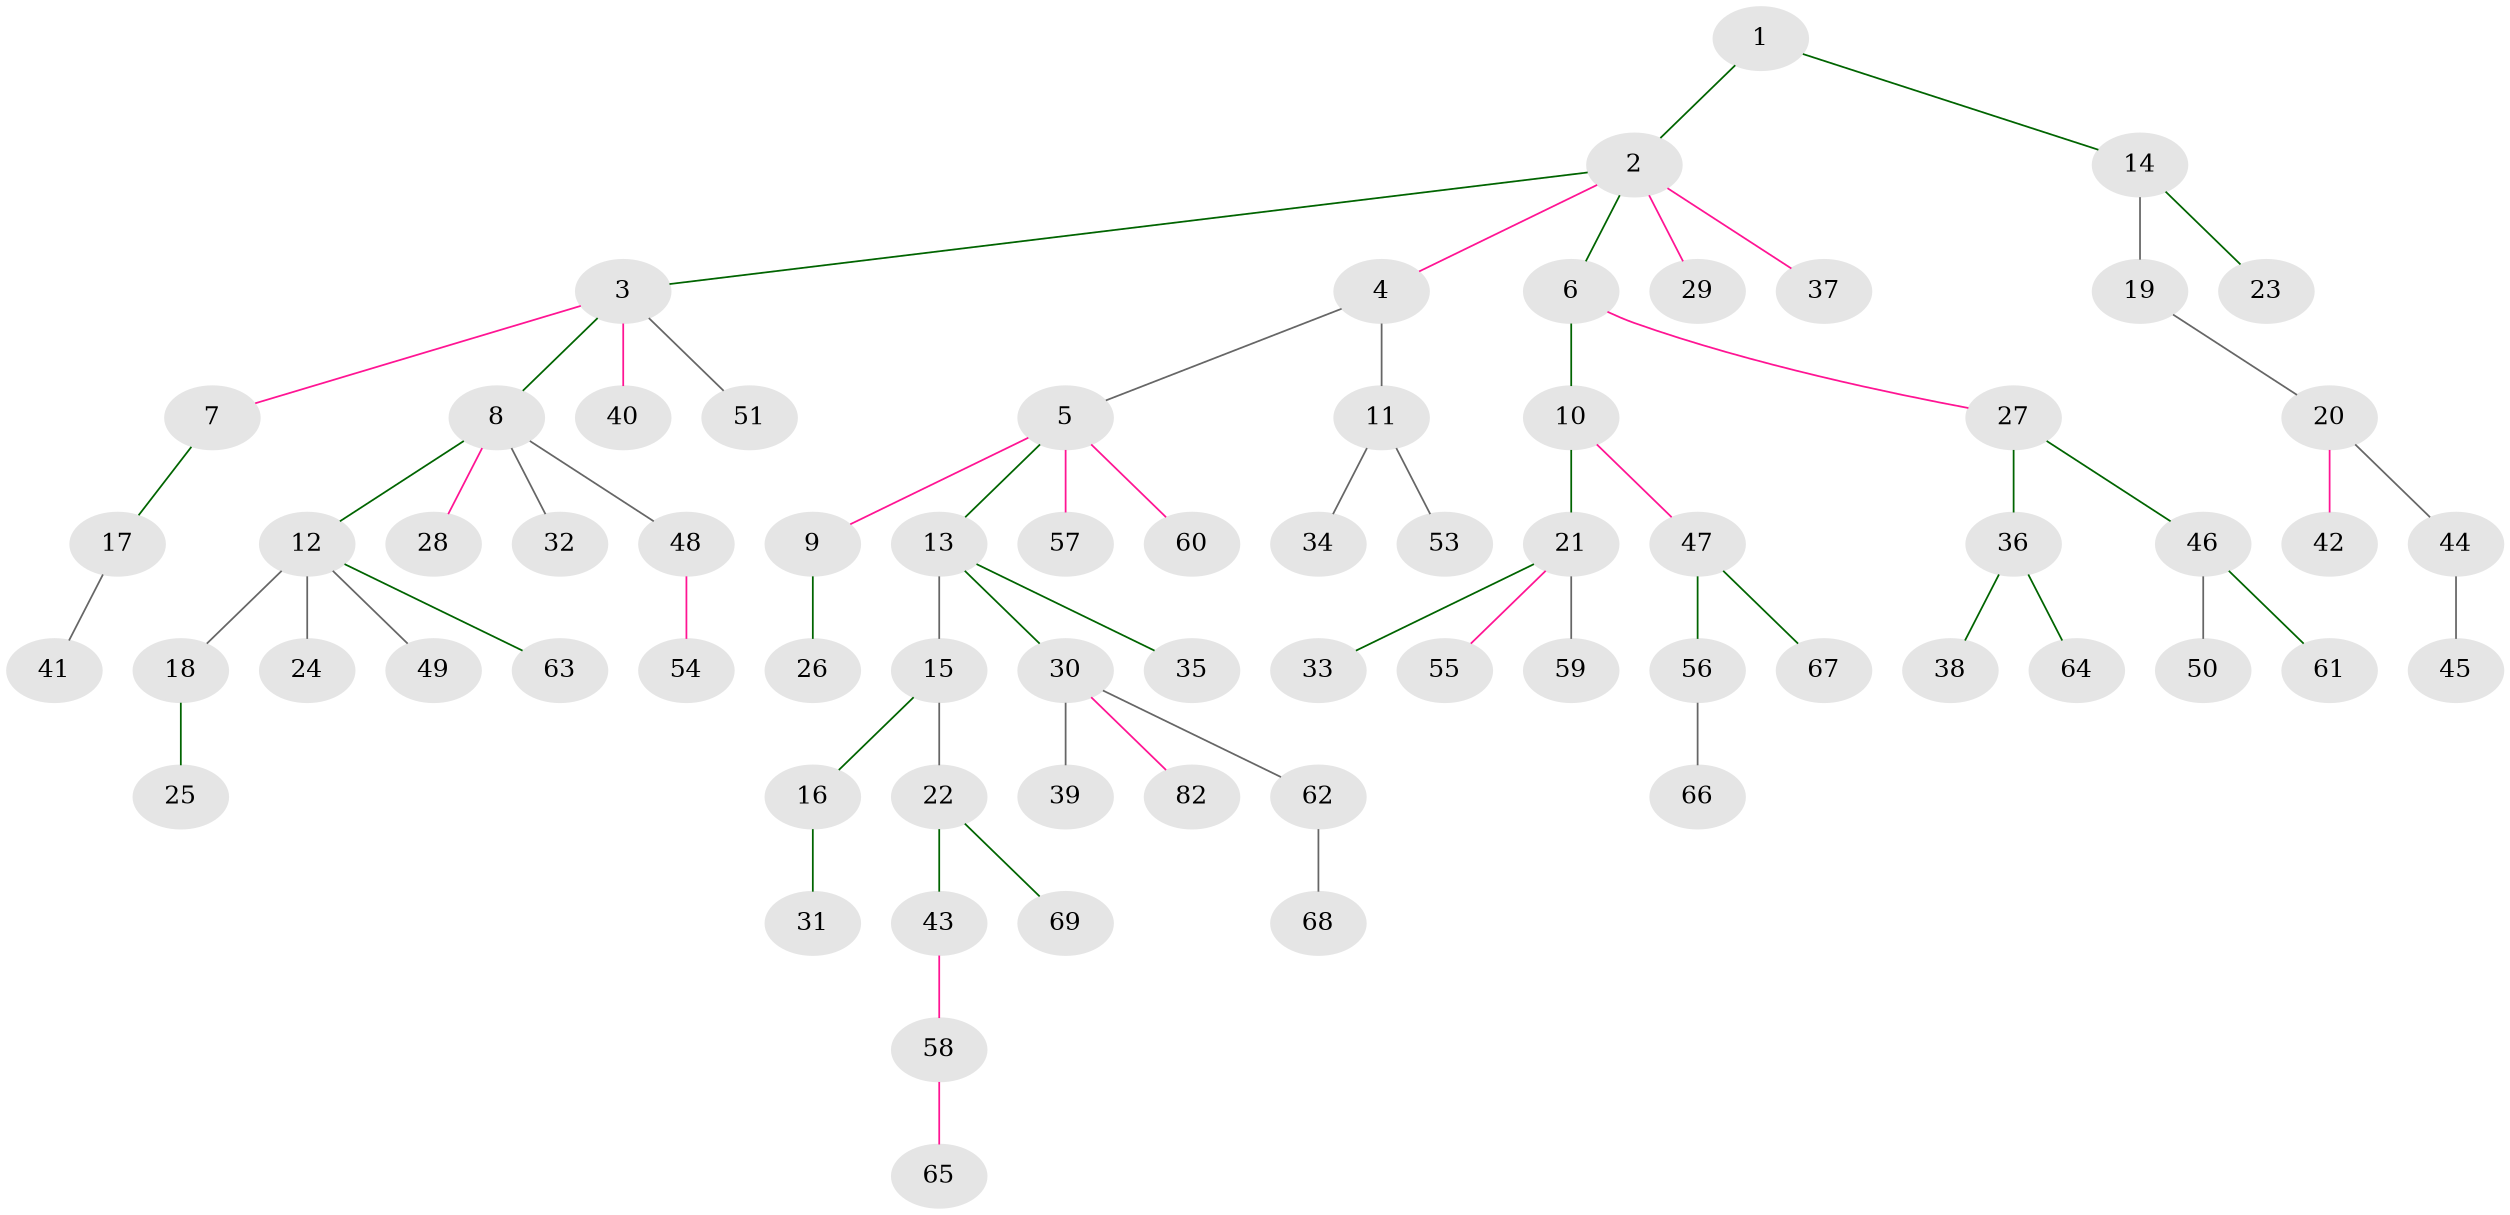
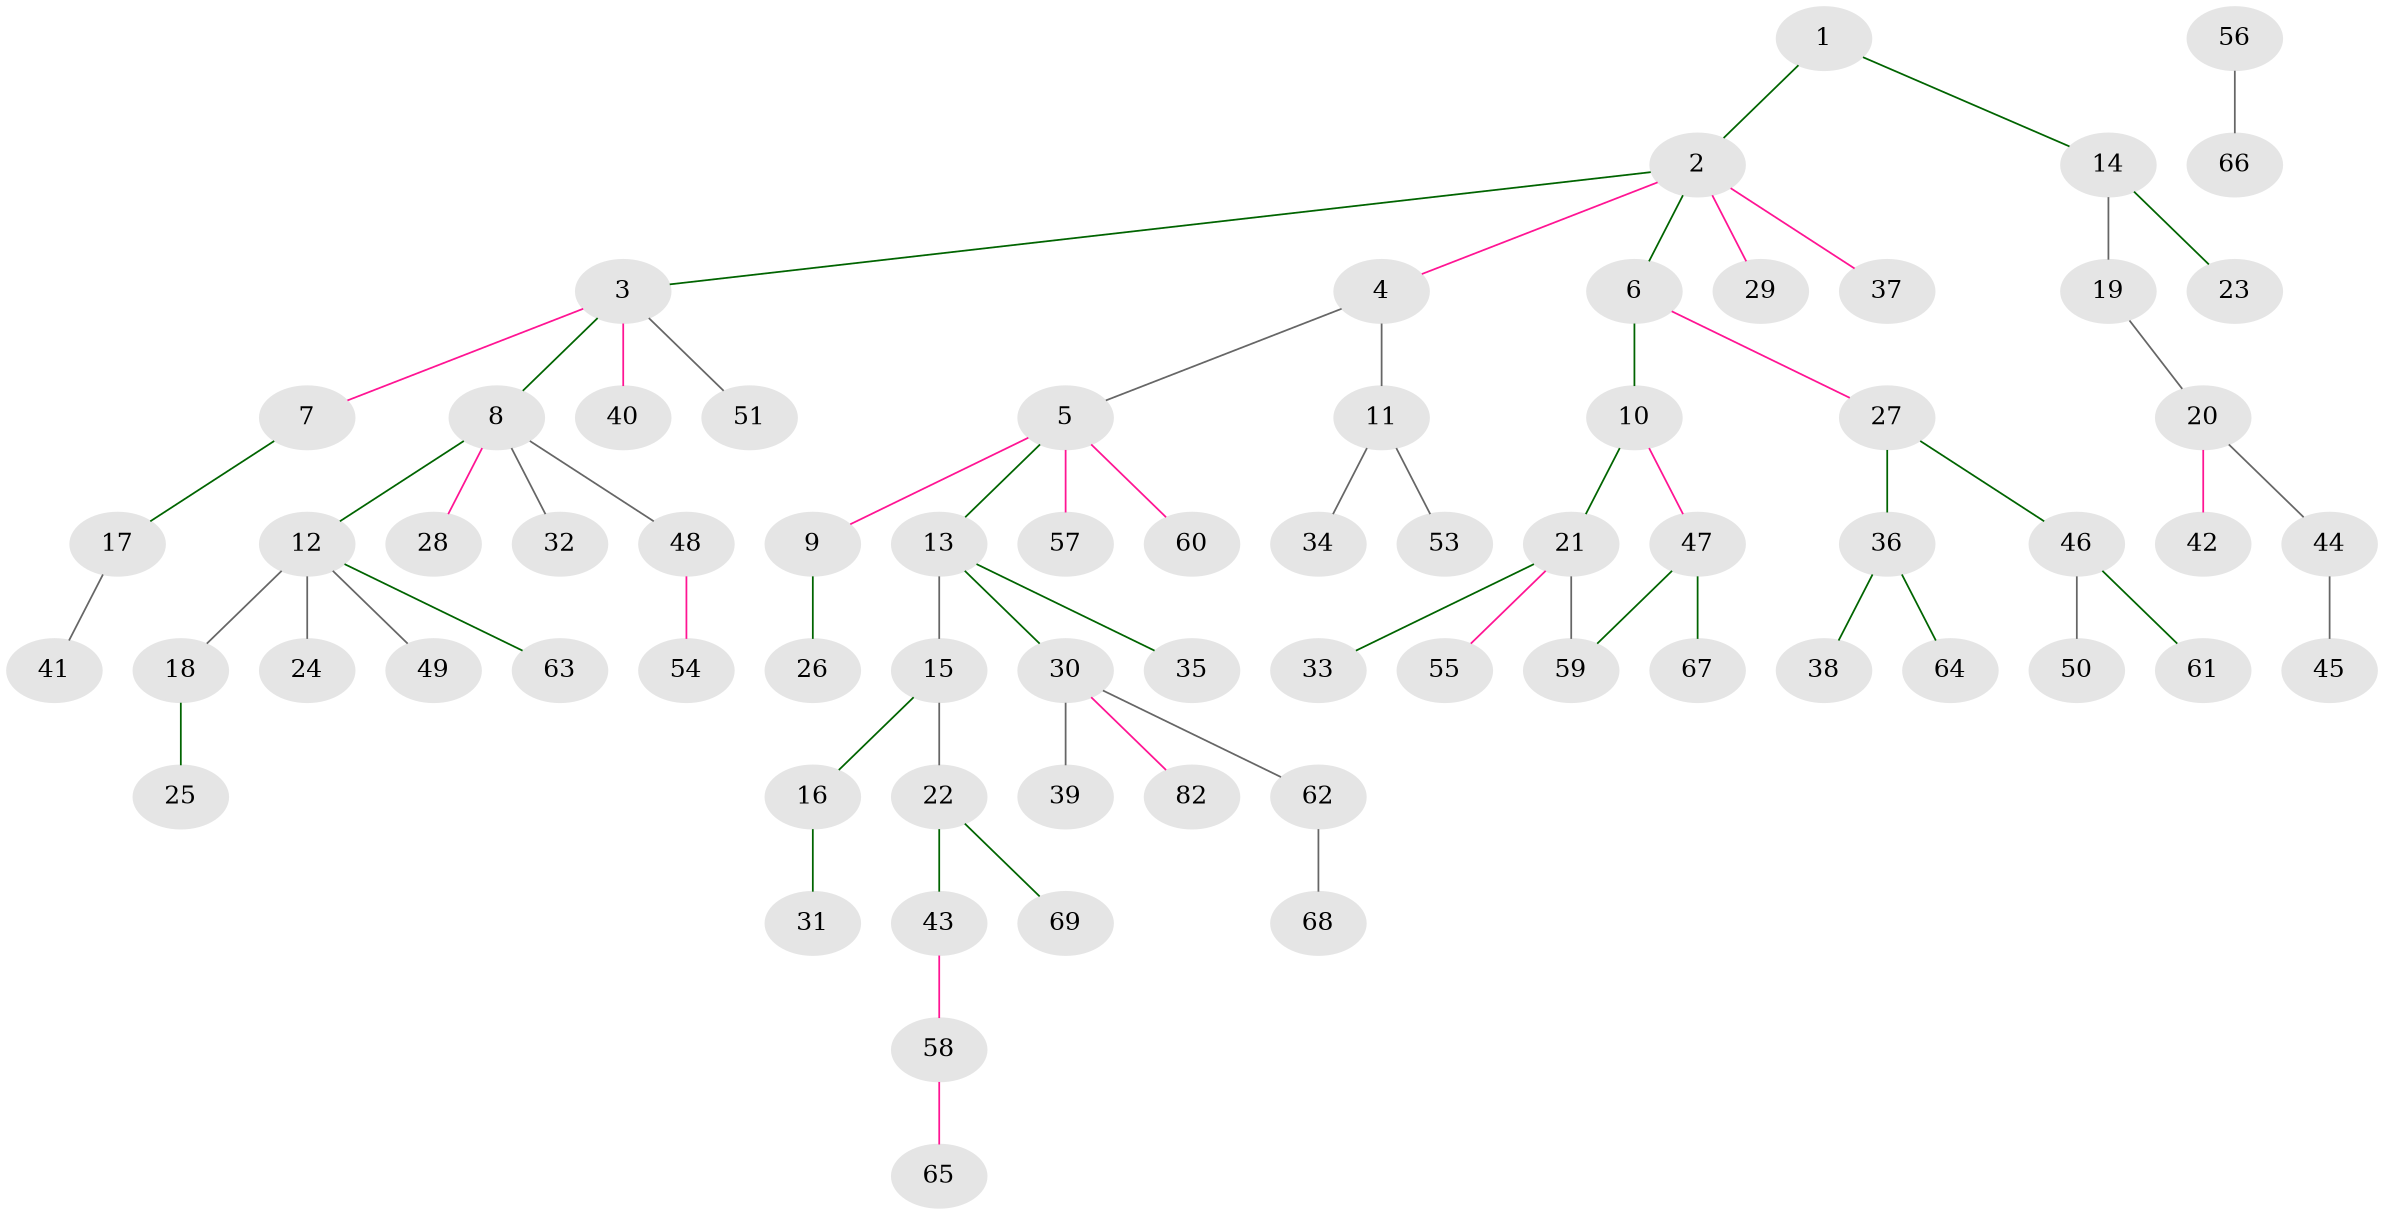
(1698, 608) -> (1635, 607)
